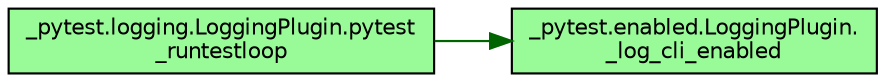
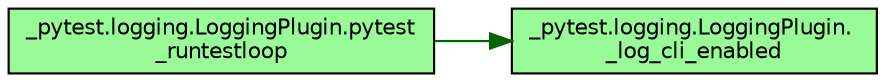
(694, 41) -> (694, 41)
